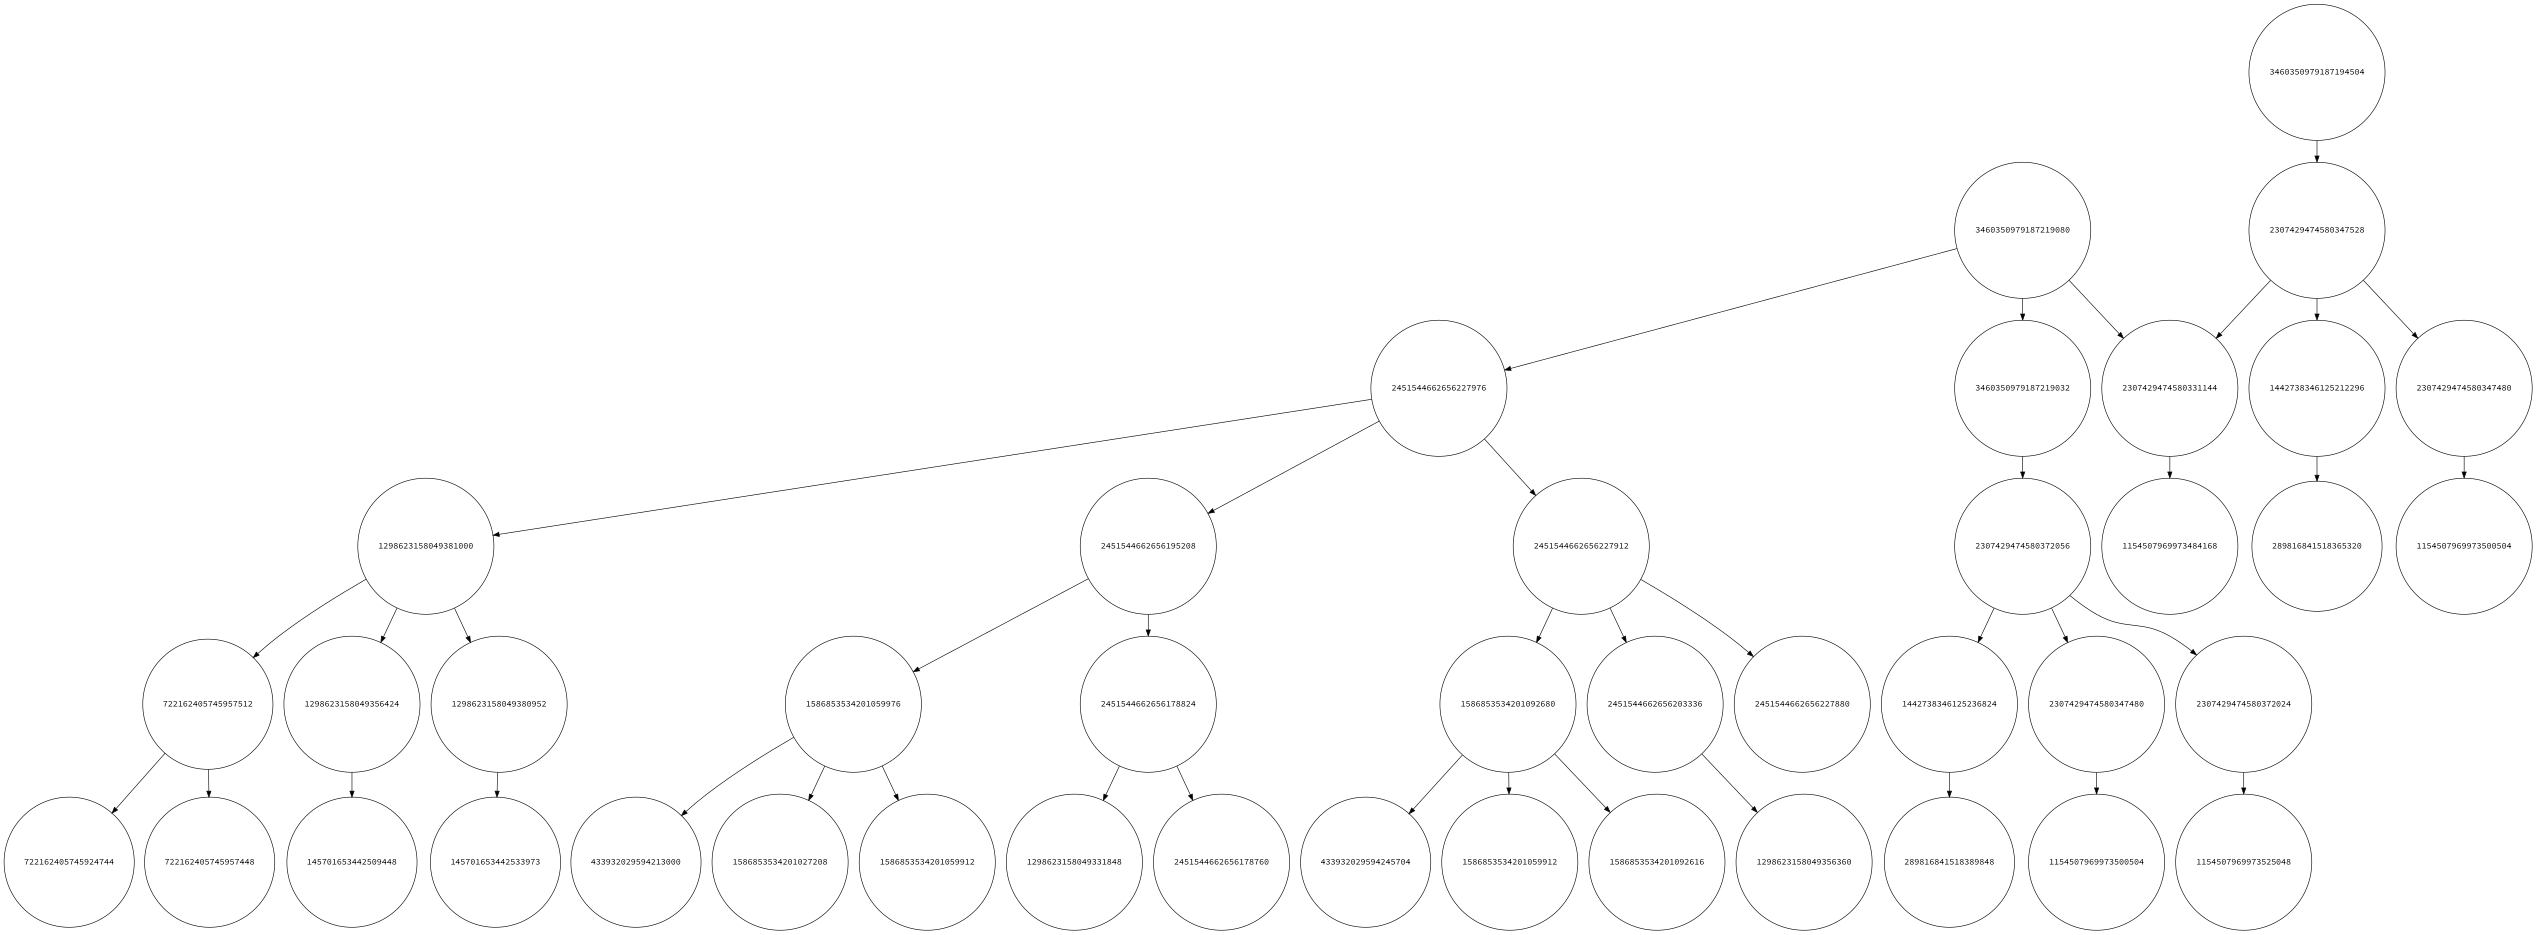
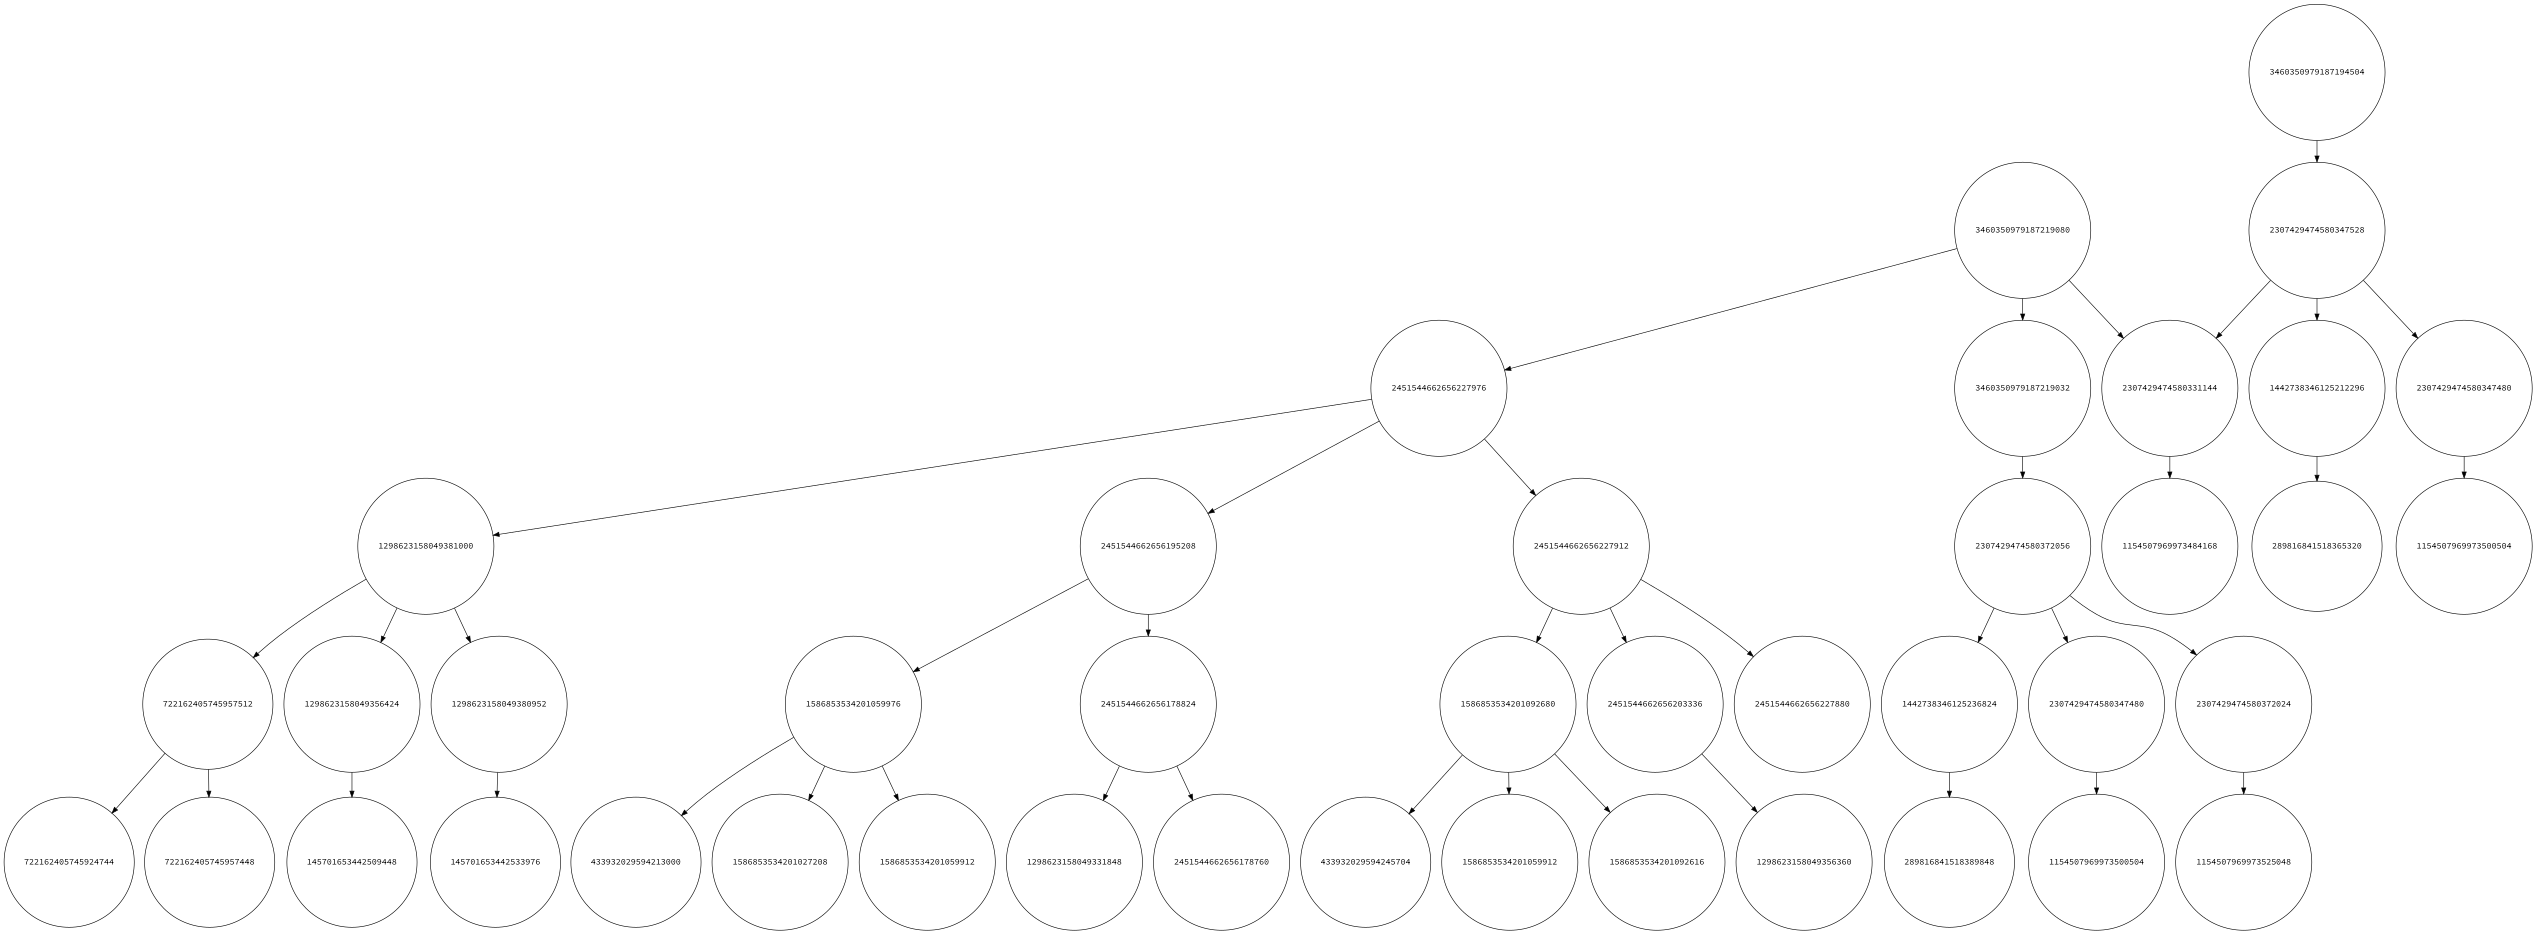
(495, 862) -> (495, 862)
